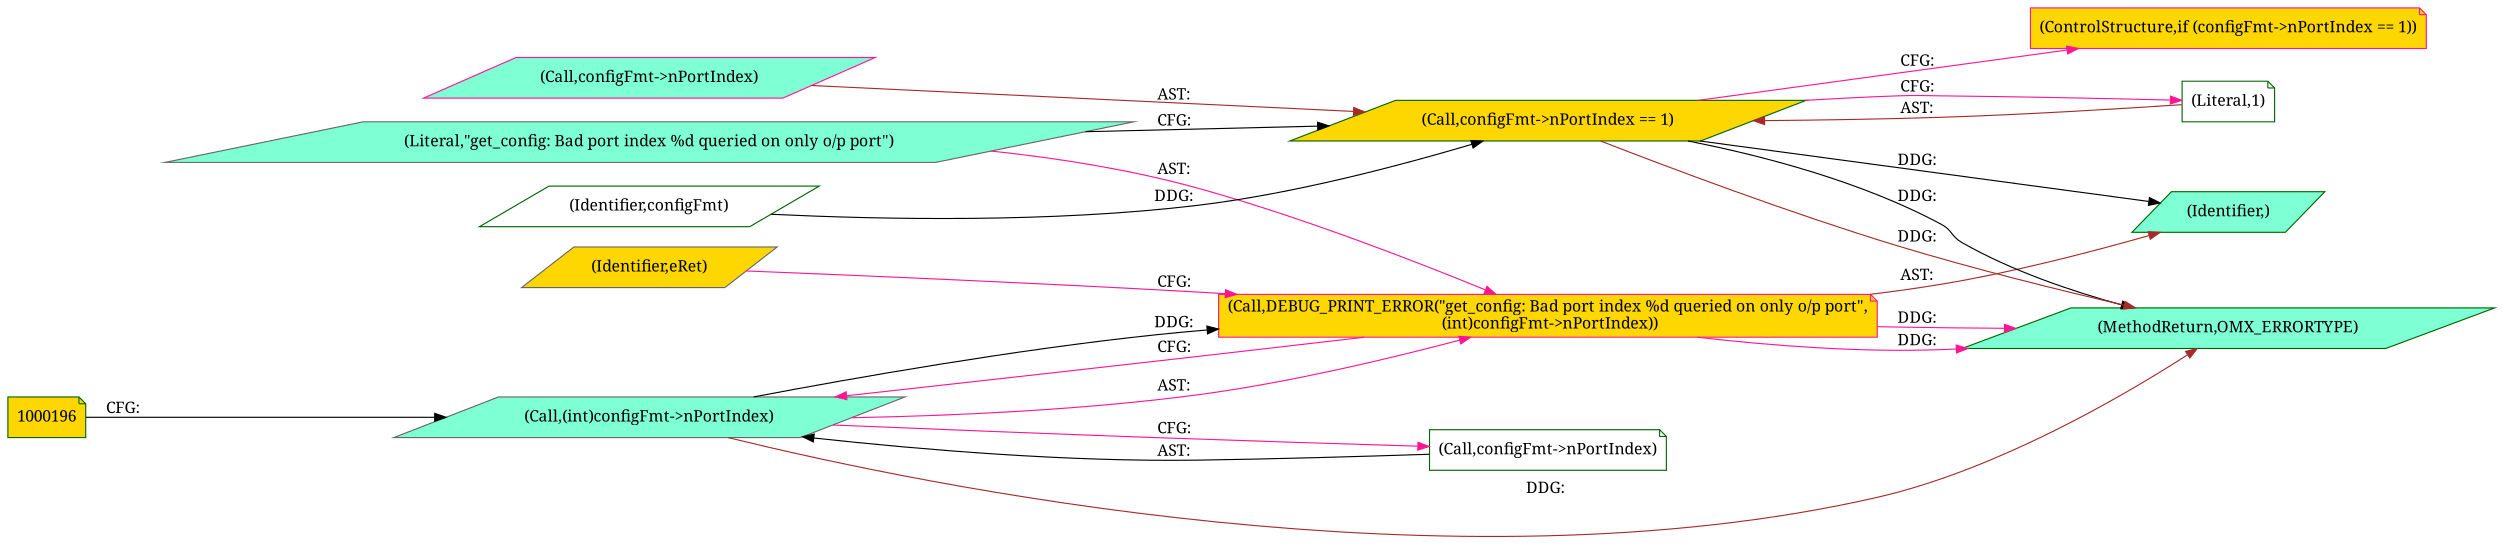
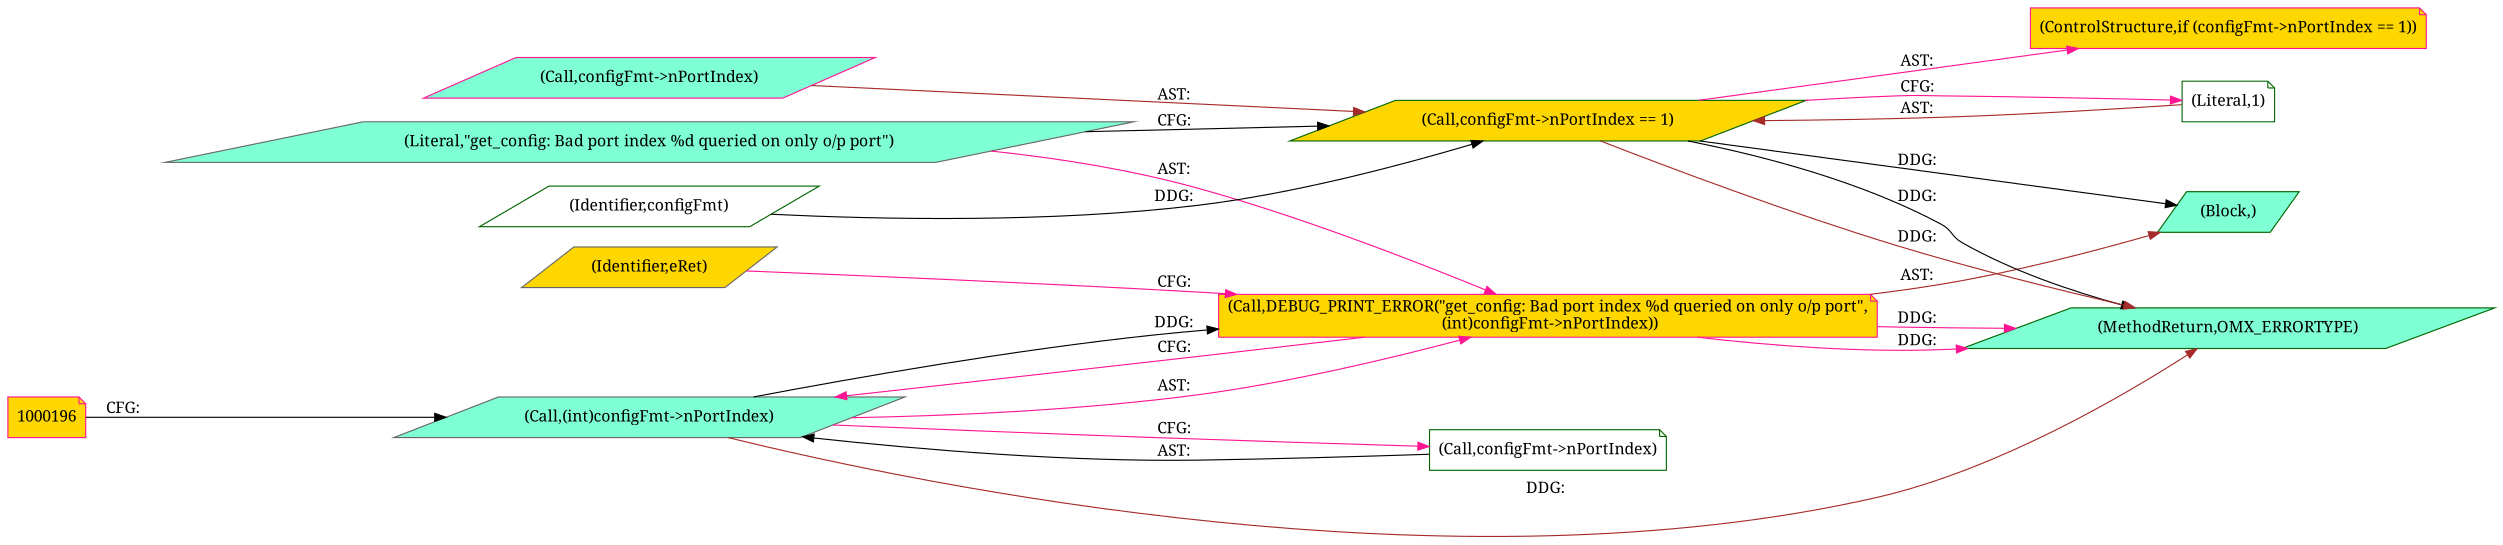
(1920, 61) -> (1920, 61)
(2228, 212) -> (2228, 212)
(47, 417) -> (47, 417)
